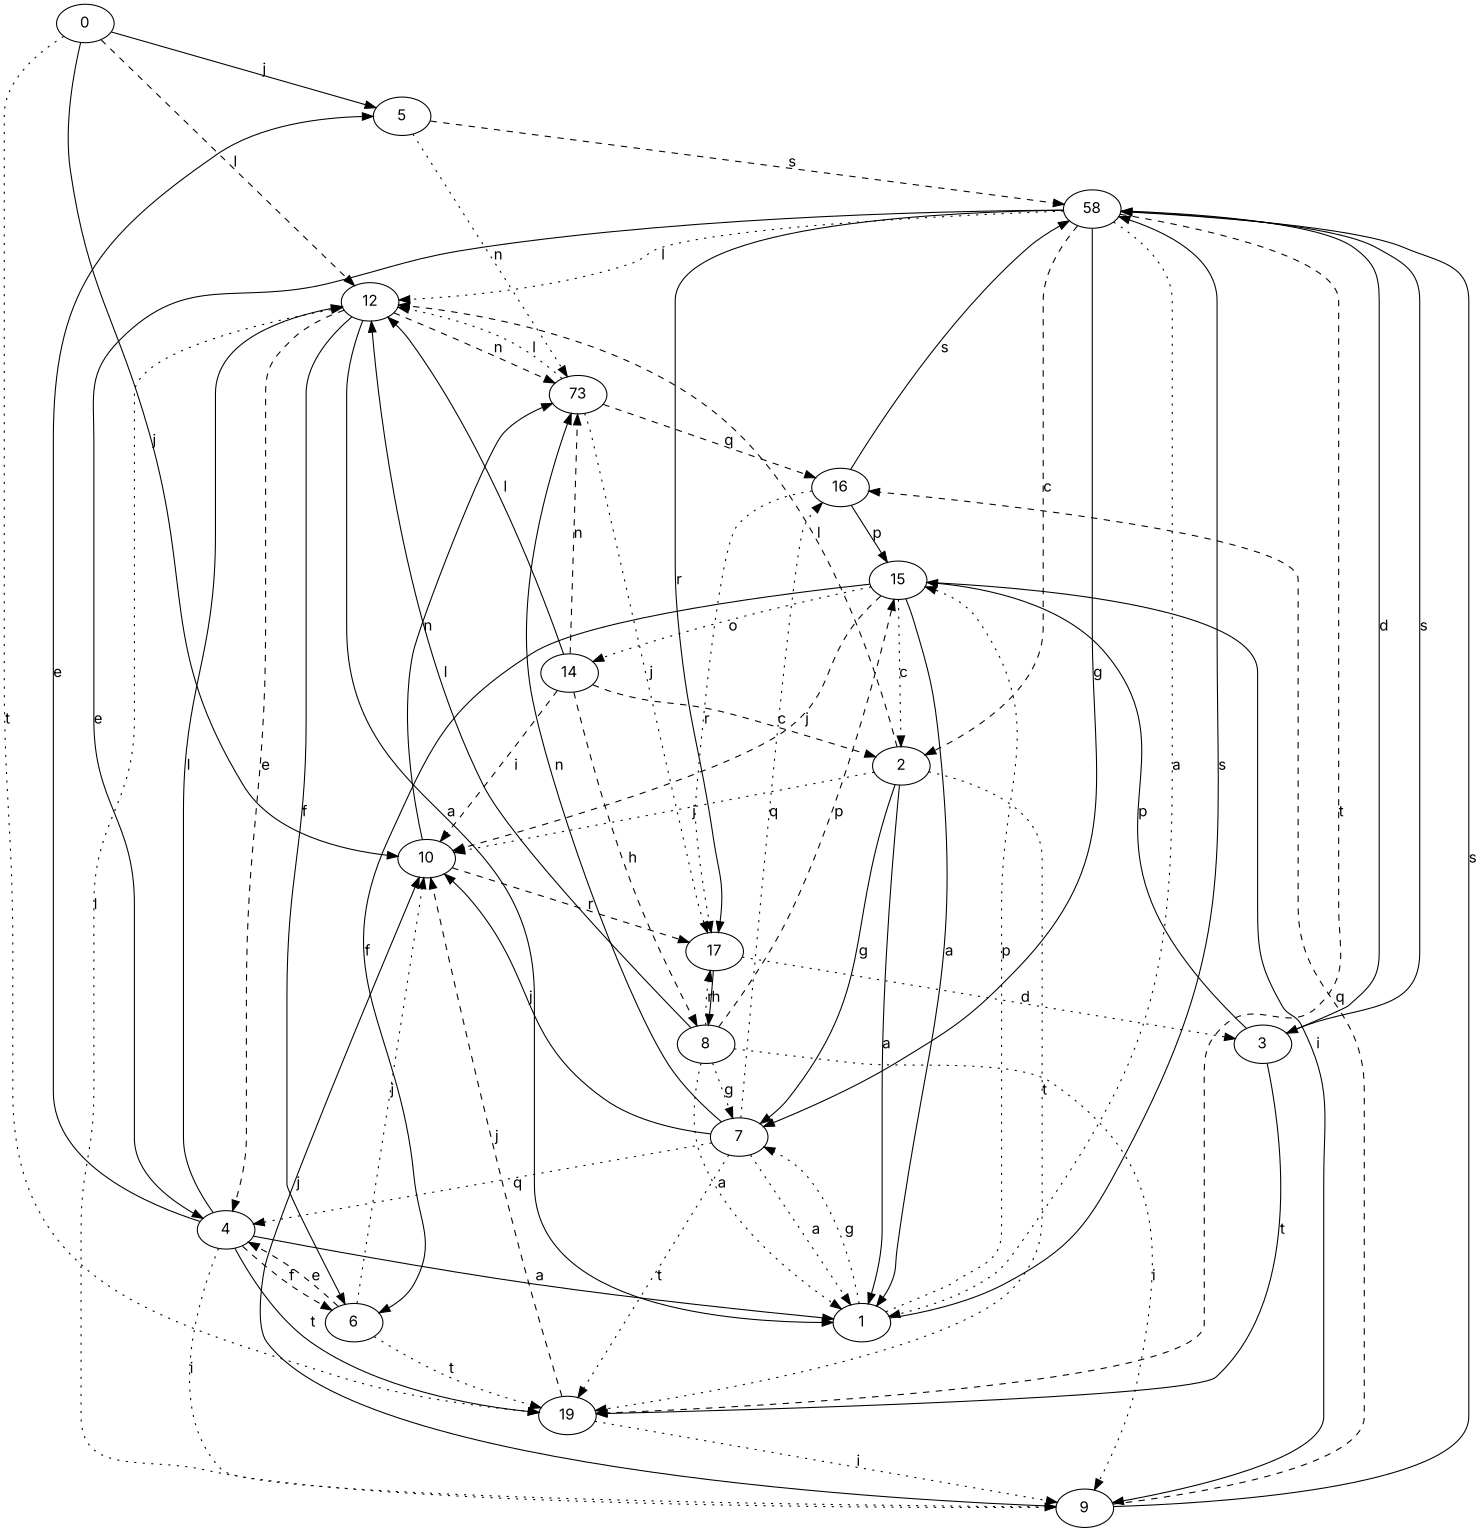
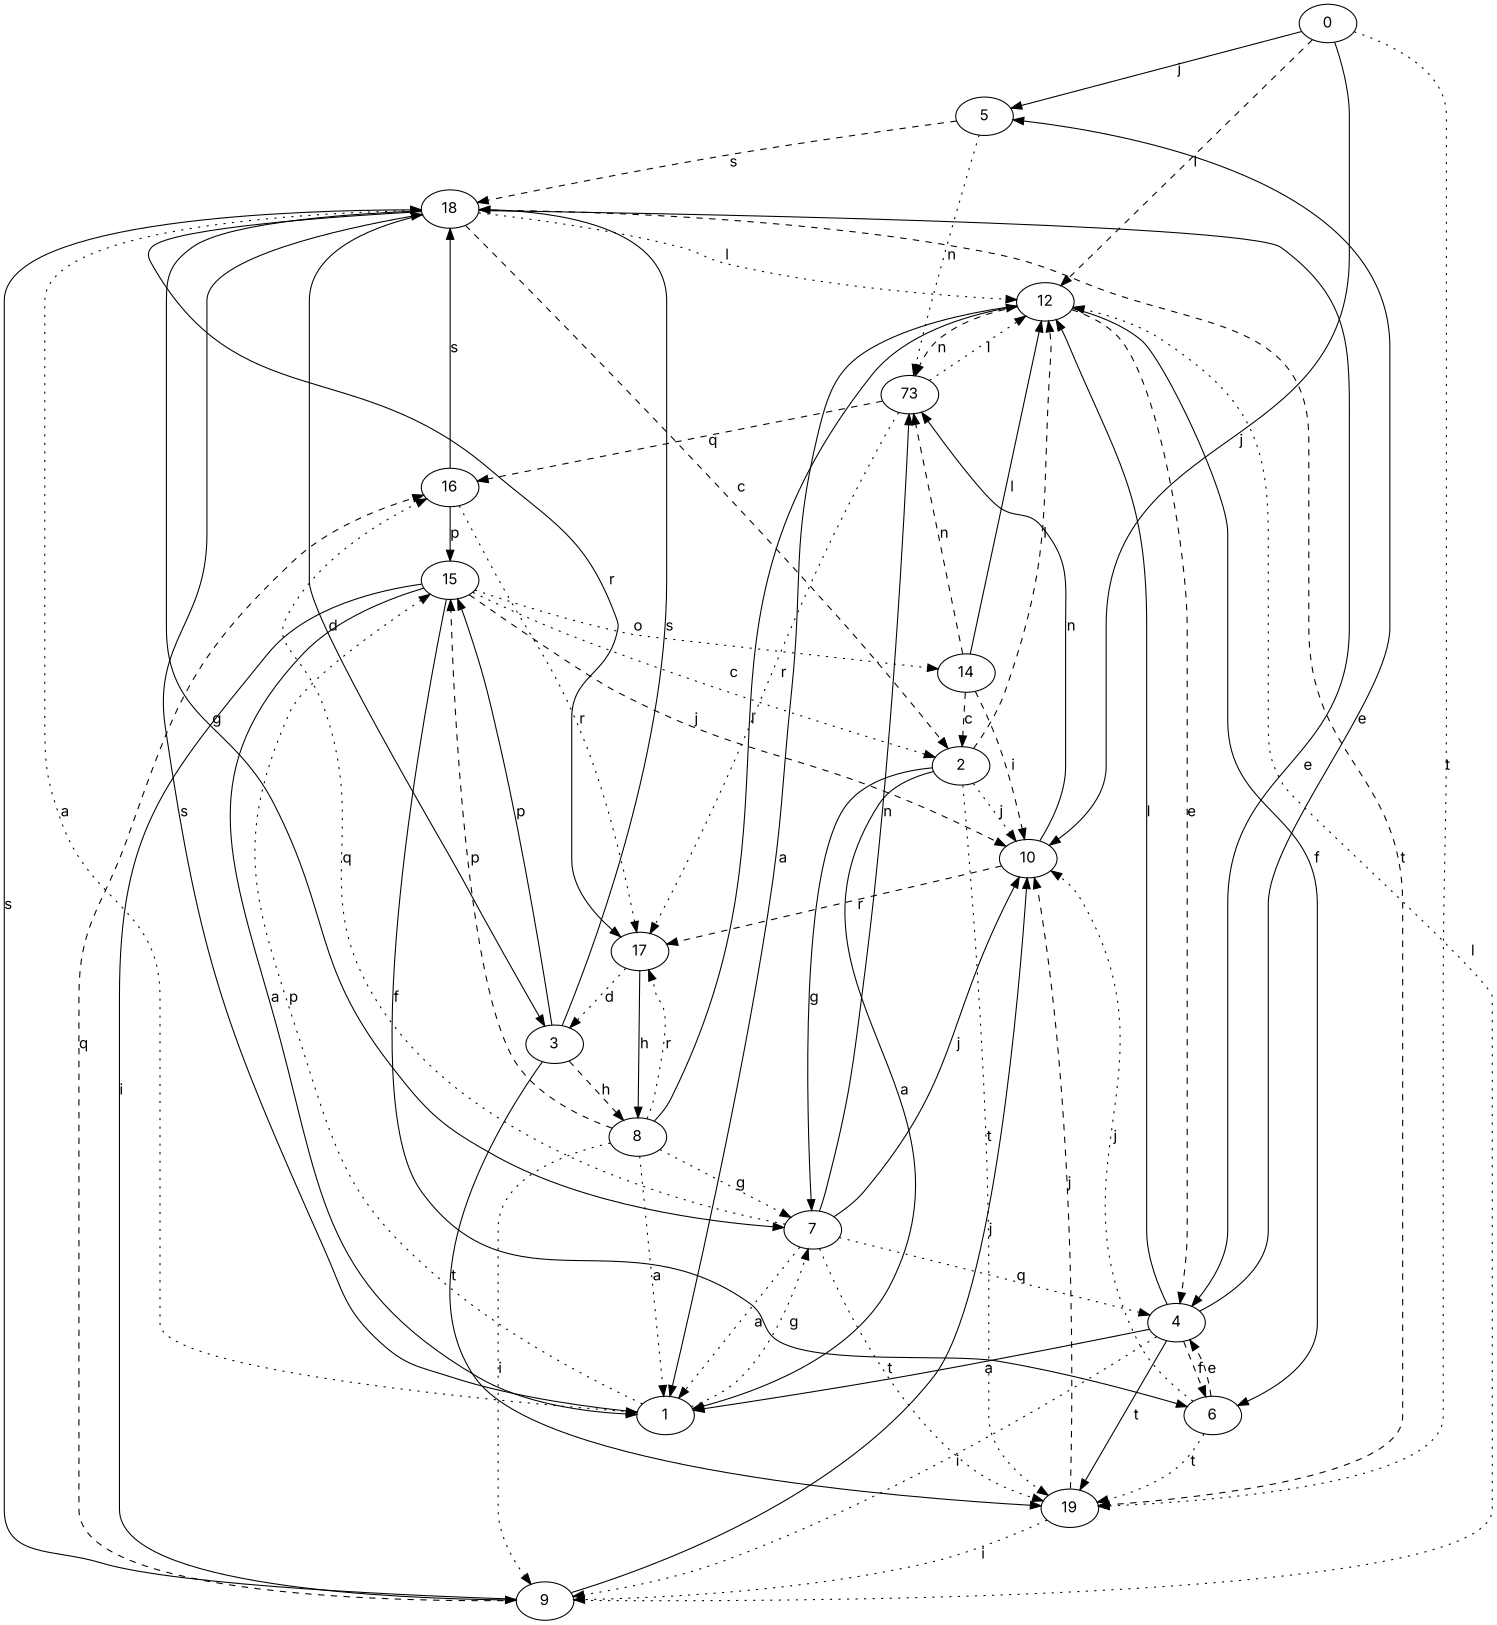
(1092, 209) -> (450, 209)
(652, 673) -> (784, 673)
(622, 858) -> (593, 1087)
